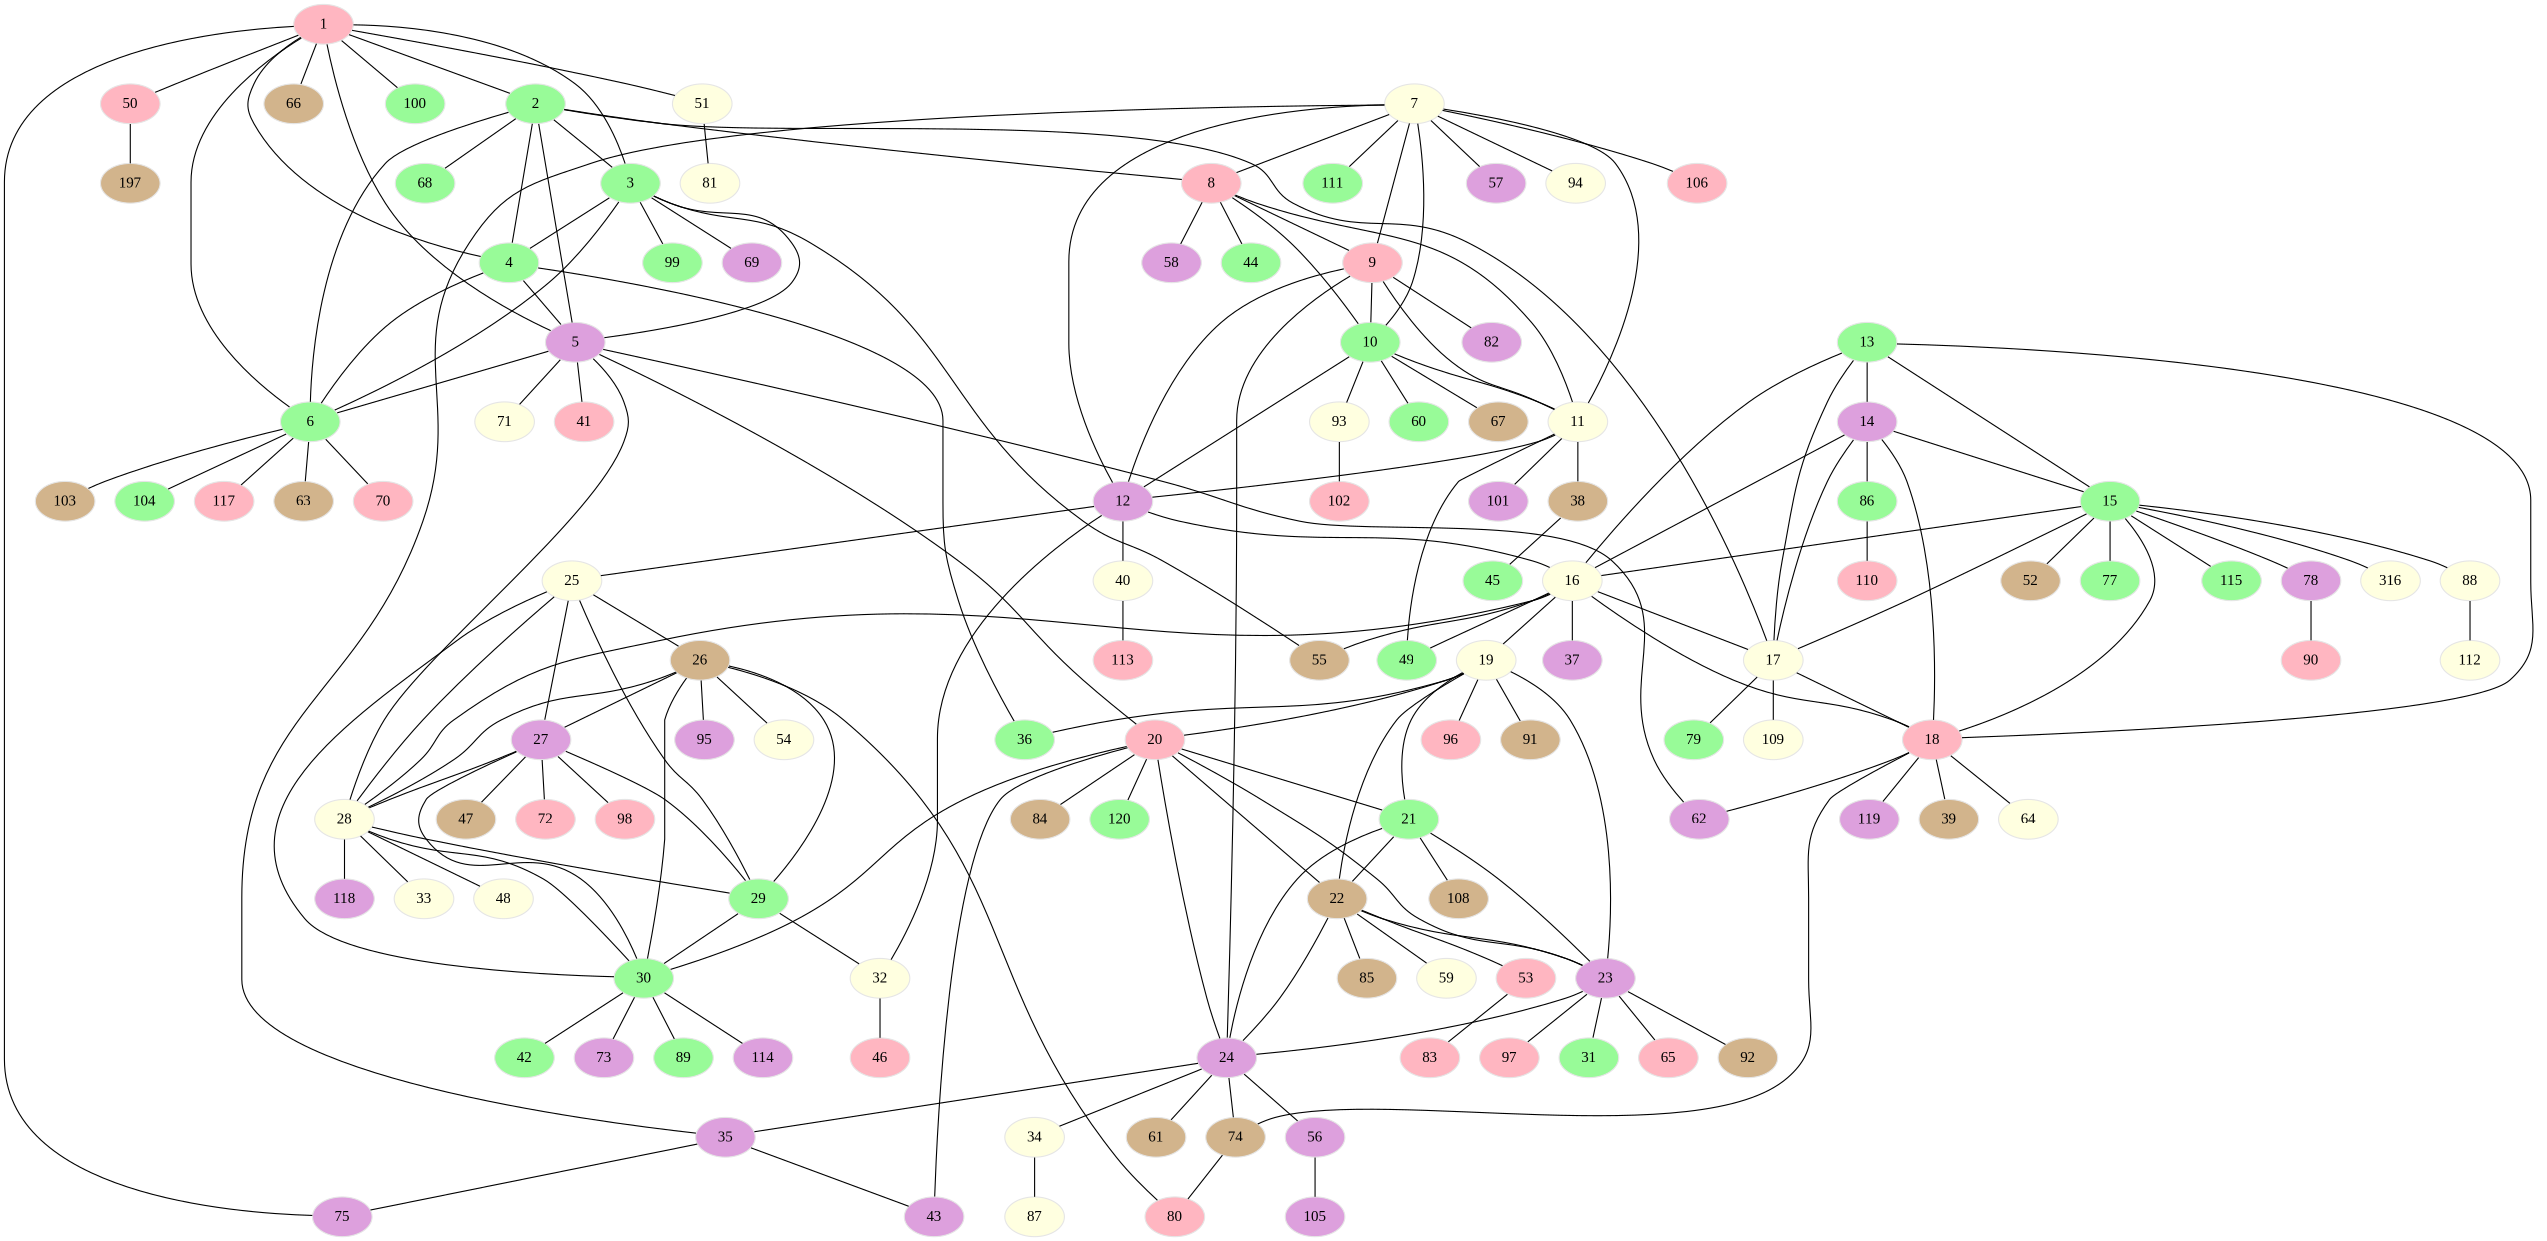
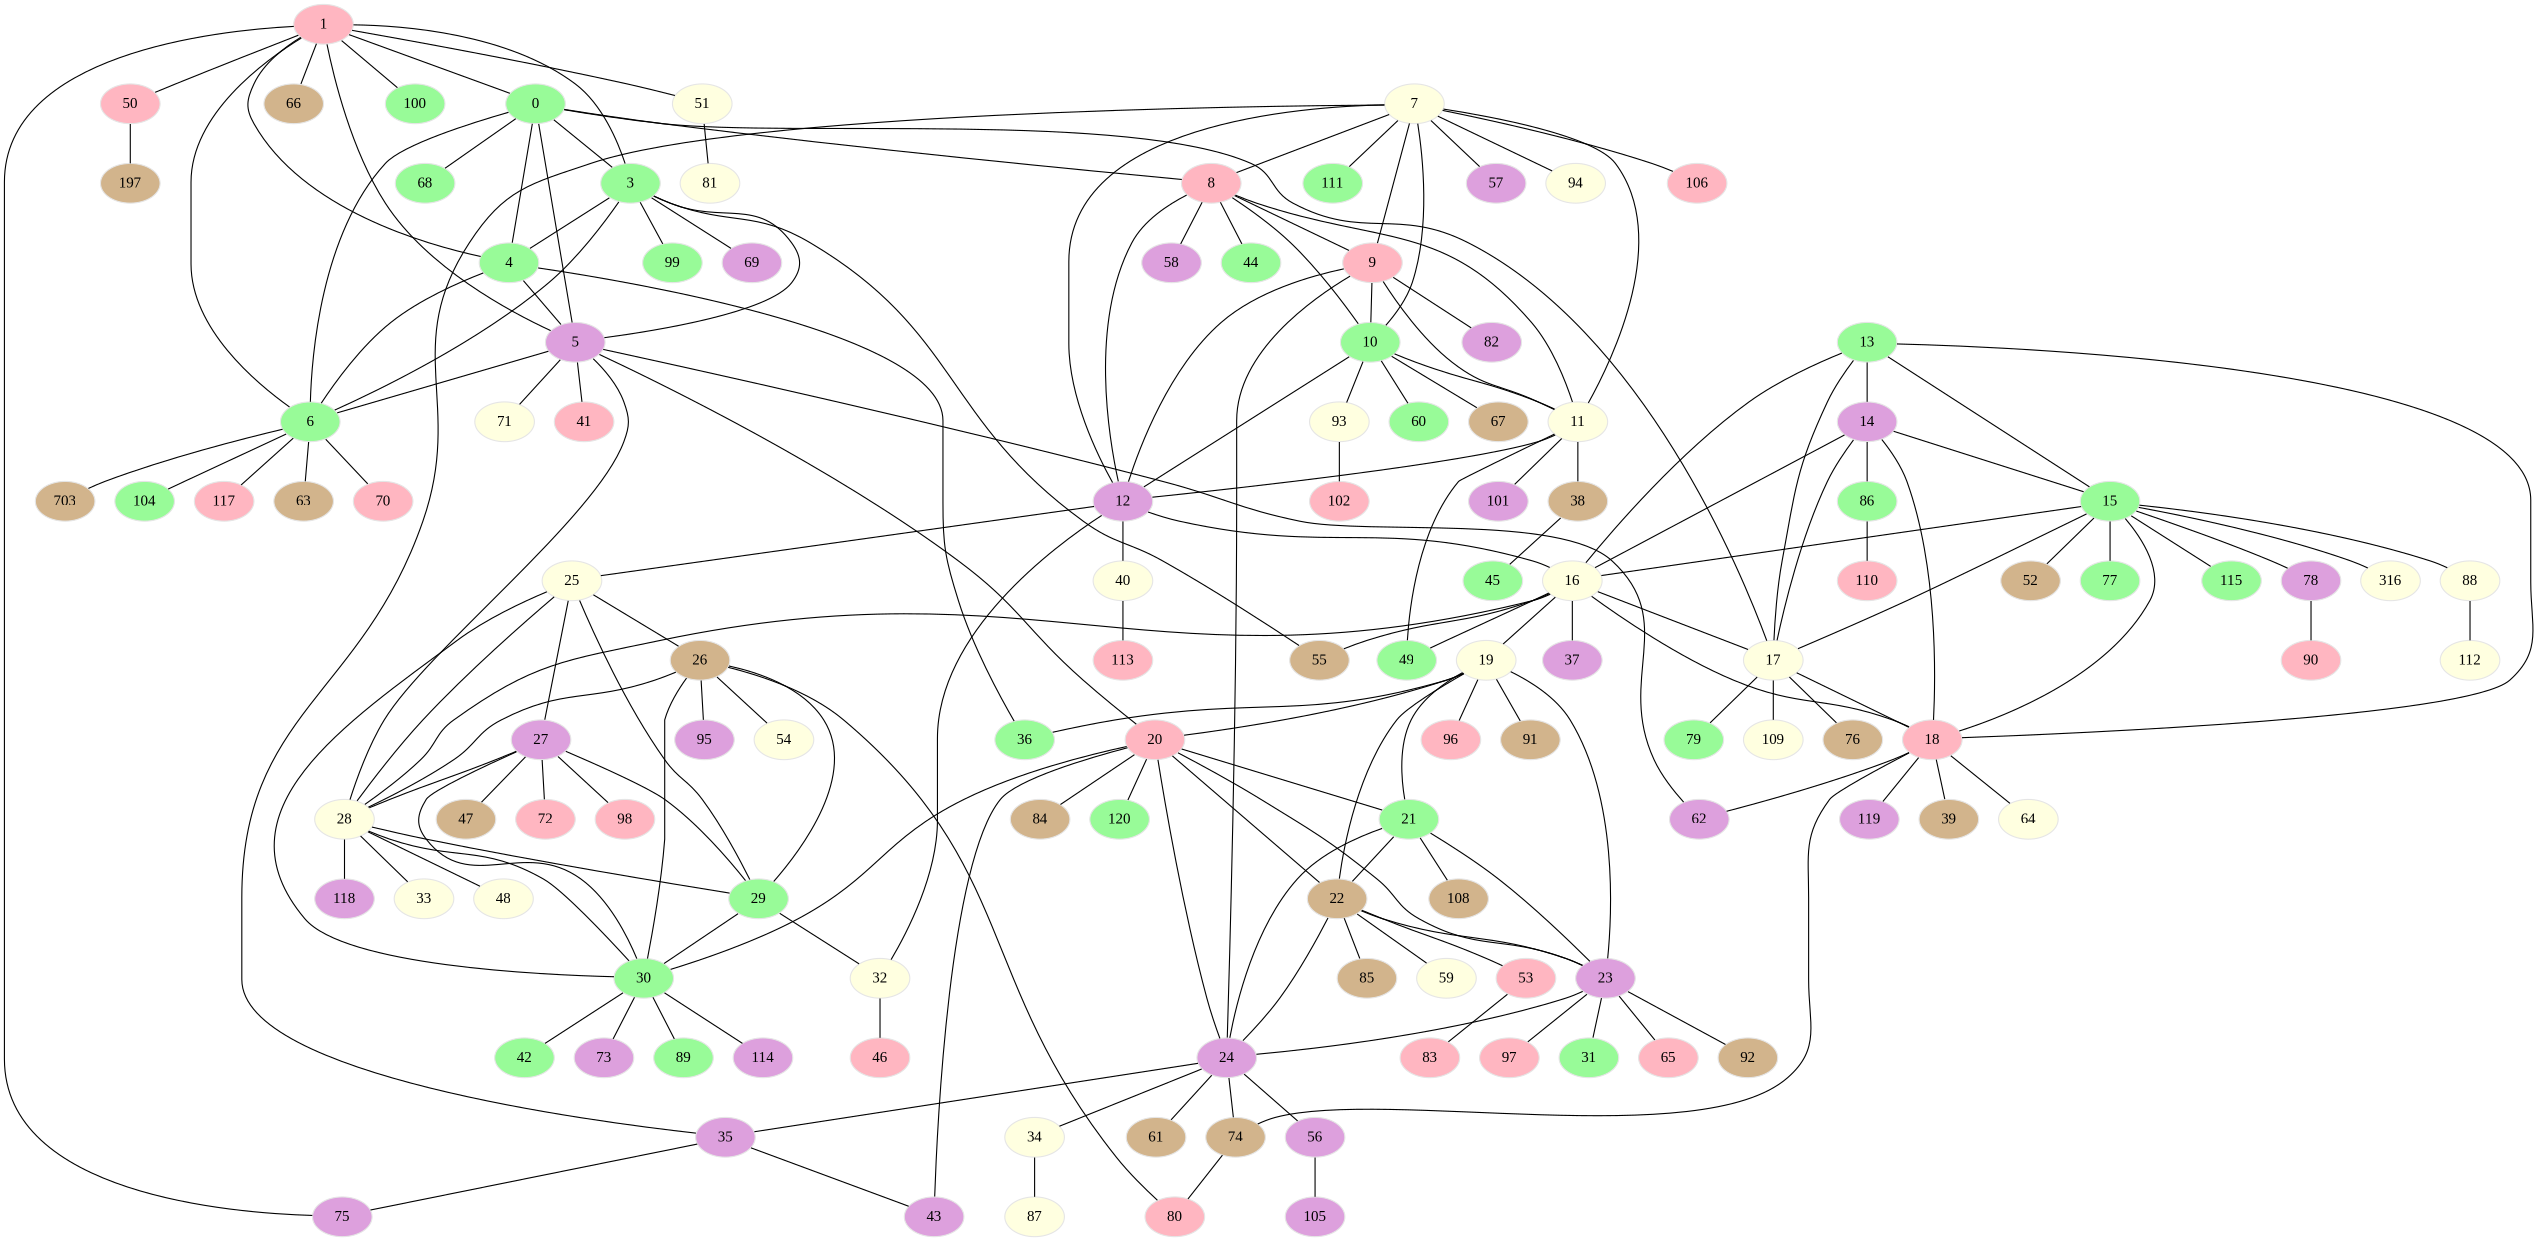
(536, 104) -> (536, 104)
none -> (1109, 324)
(65, 501) -> (65, 501)
(618, 701) -> none
none -> (1853, 740)
